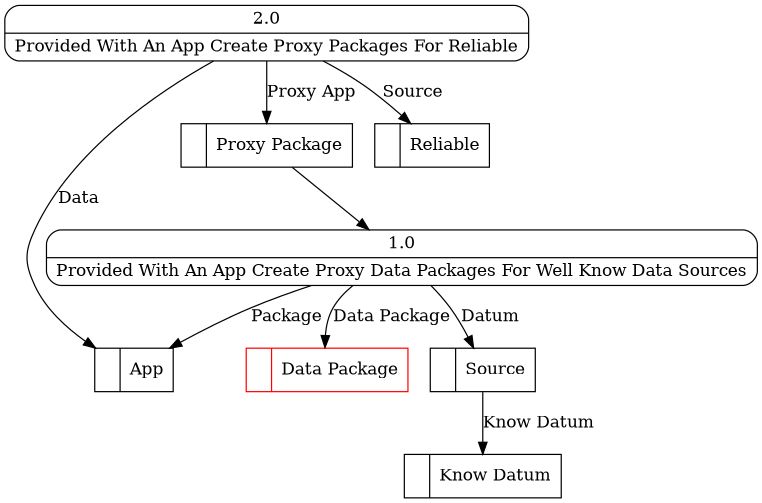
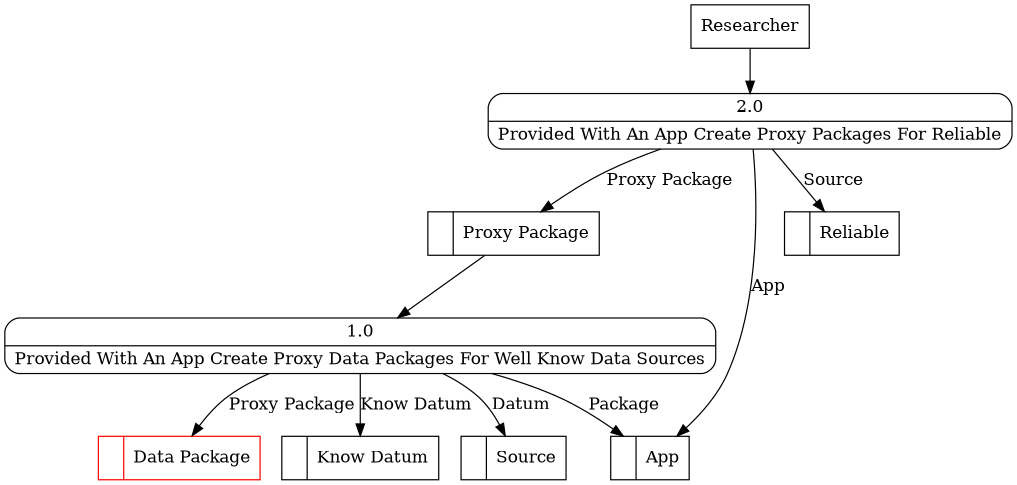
none -> (750, 27)
(311, 92) -> (670, 180)
(78, 199) -> (768, 287)
(392, 317) -> (292, 405)
(483, 417) -> (360, 399)
